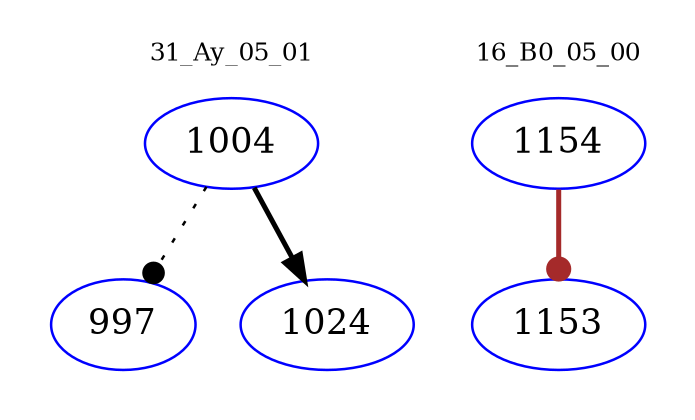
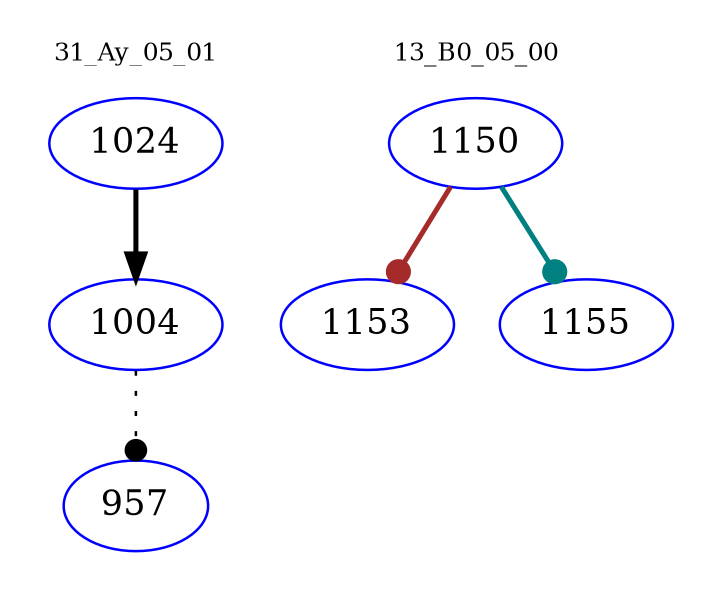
(559, 54) -> (477, 54)
(559, 143) -> (476, 143)
(273, 223) -> (136, 222)
(123, 325) -> (136, 506)
none -> (586, 325)
